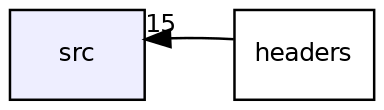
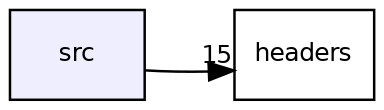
(202, 38) -> (177, 72)
